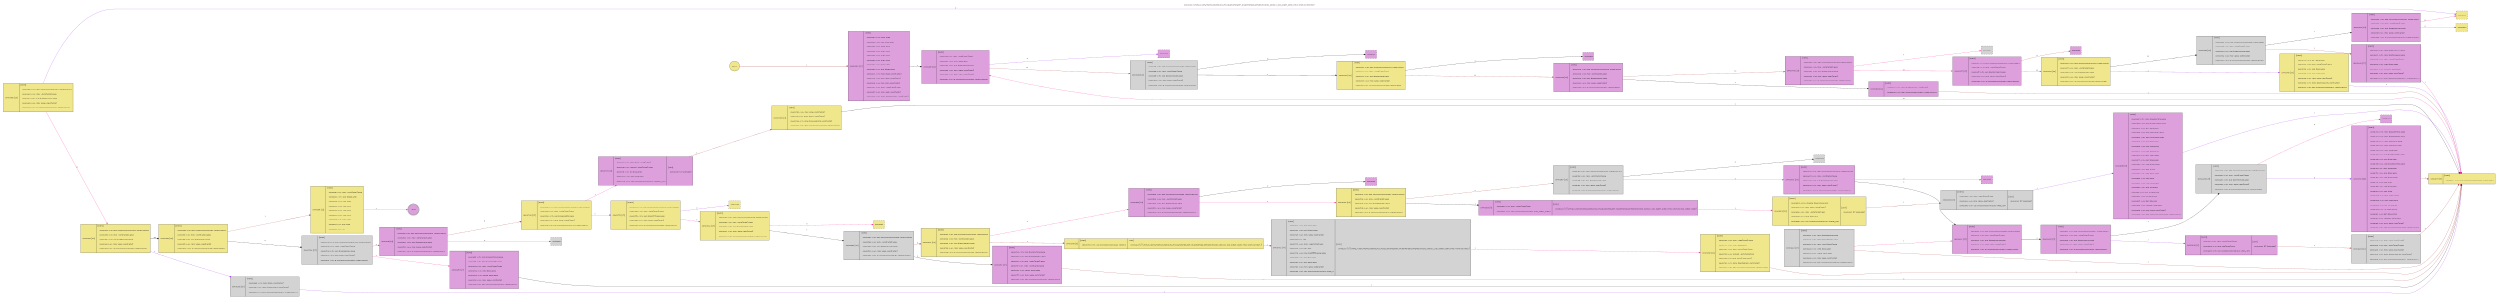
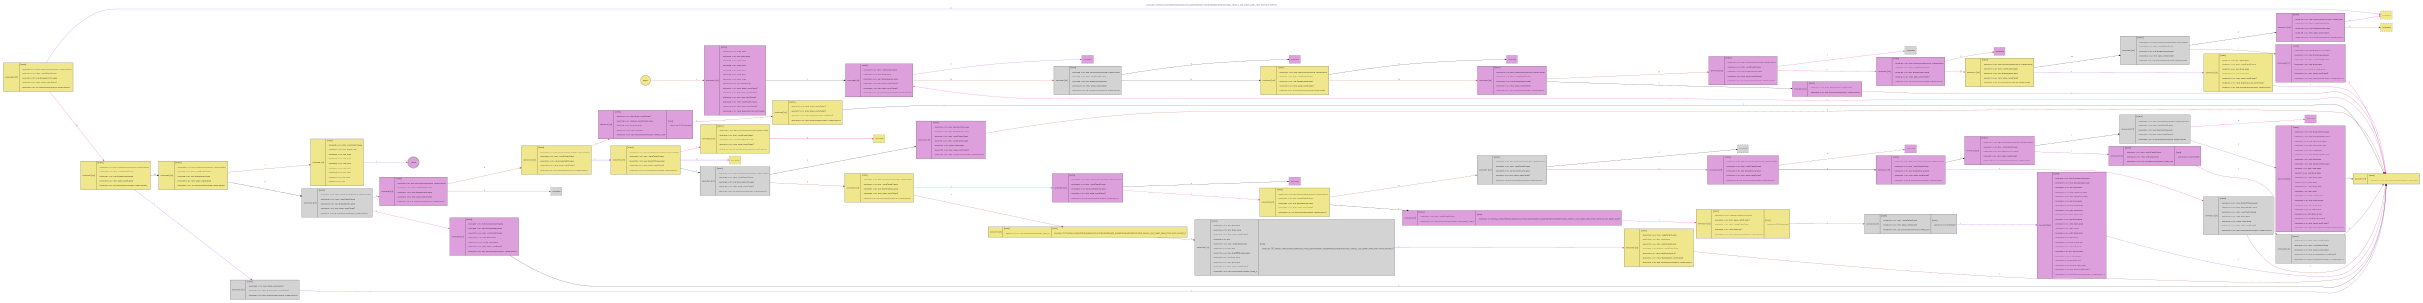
(806, 236) -> (689, 170)
(1902, 244) -> (2076, 170)
